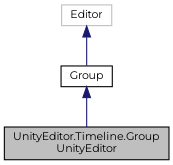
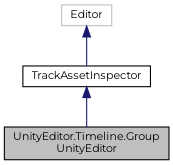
(87, 76) -> (87, 76)
